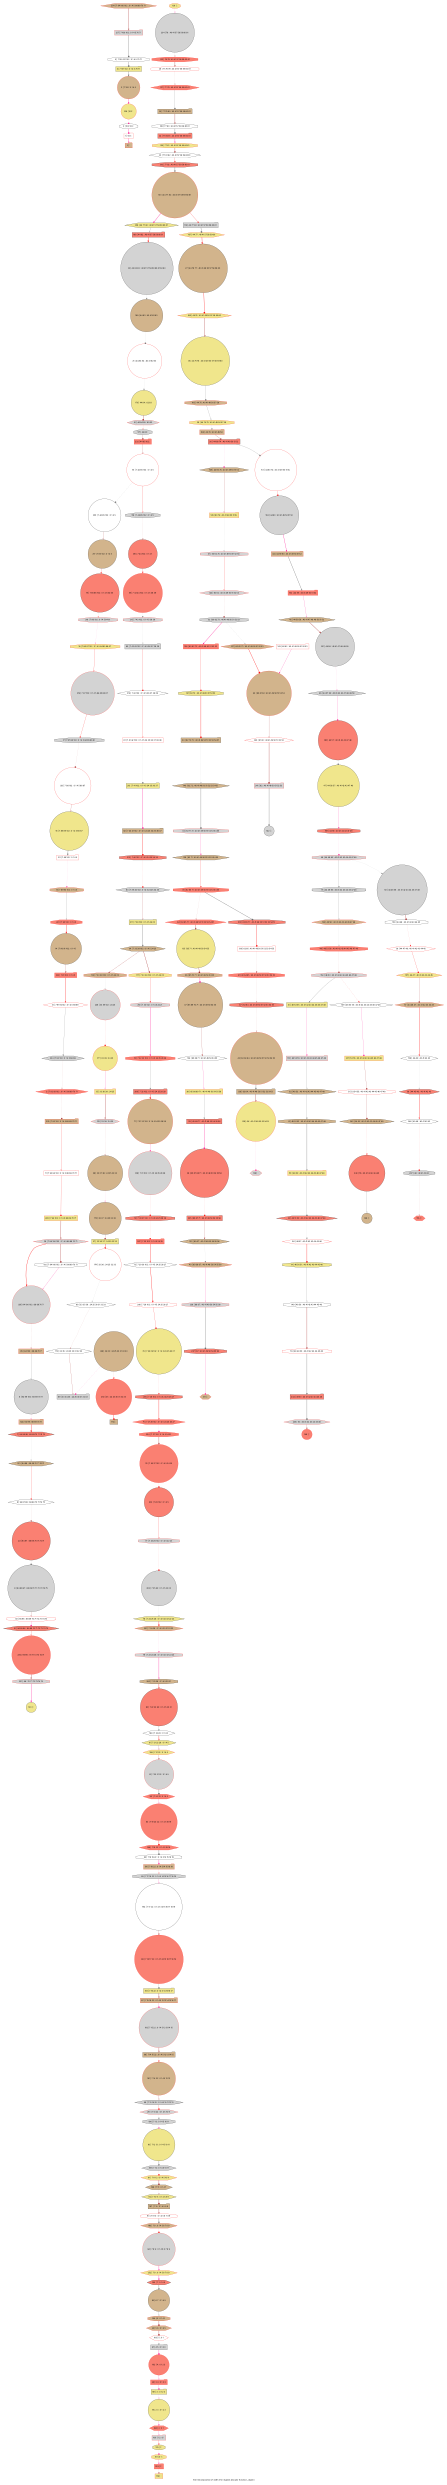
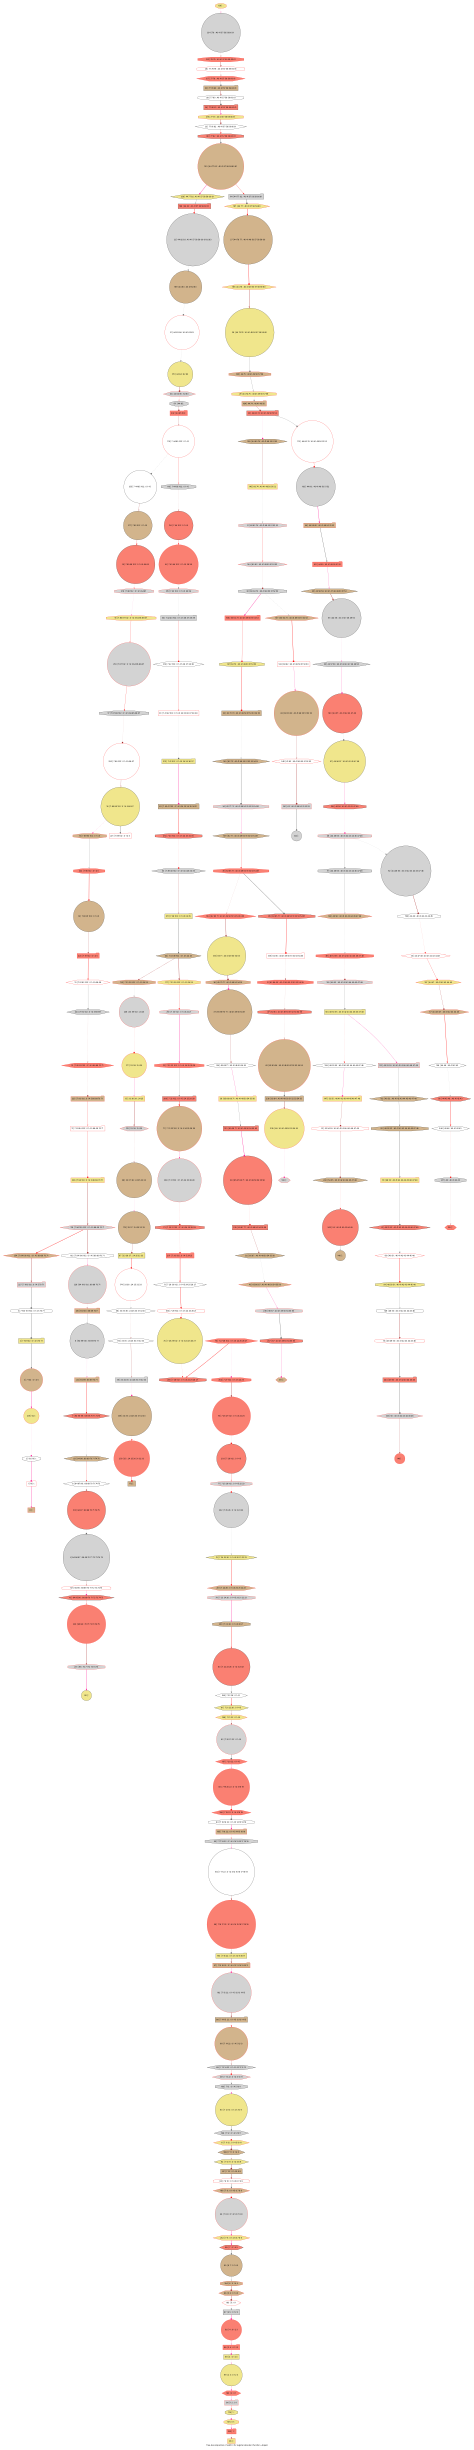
(254, 660) -> (293, 641)
(67, 873) -> (100, 826)
(350, 990) -> (345, 1038)
(28, 1259) -> (60, 1241)
(88, 1380) -> (132, 1388)
(159, 1409) -> (208, 1360)
